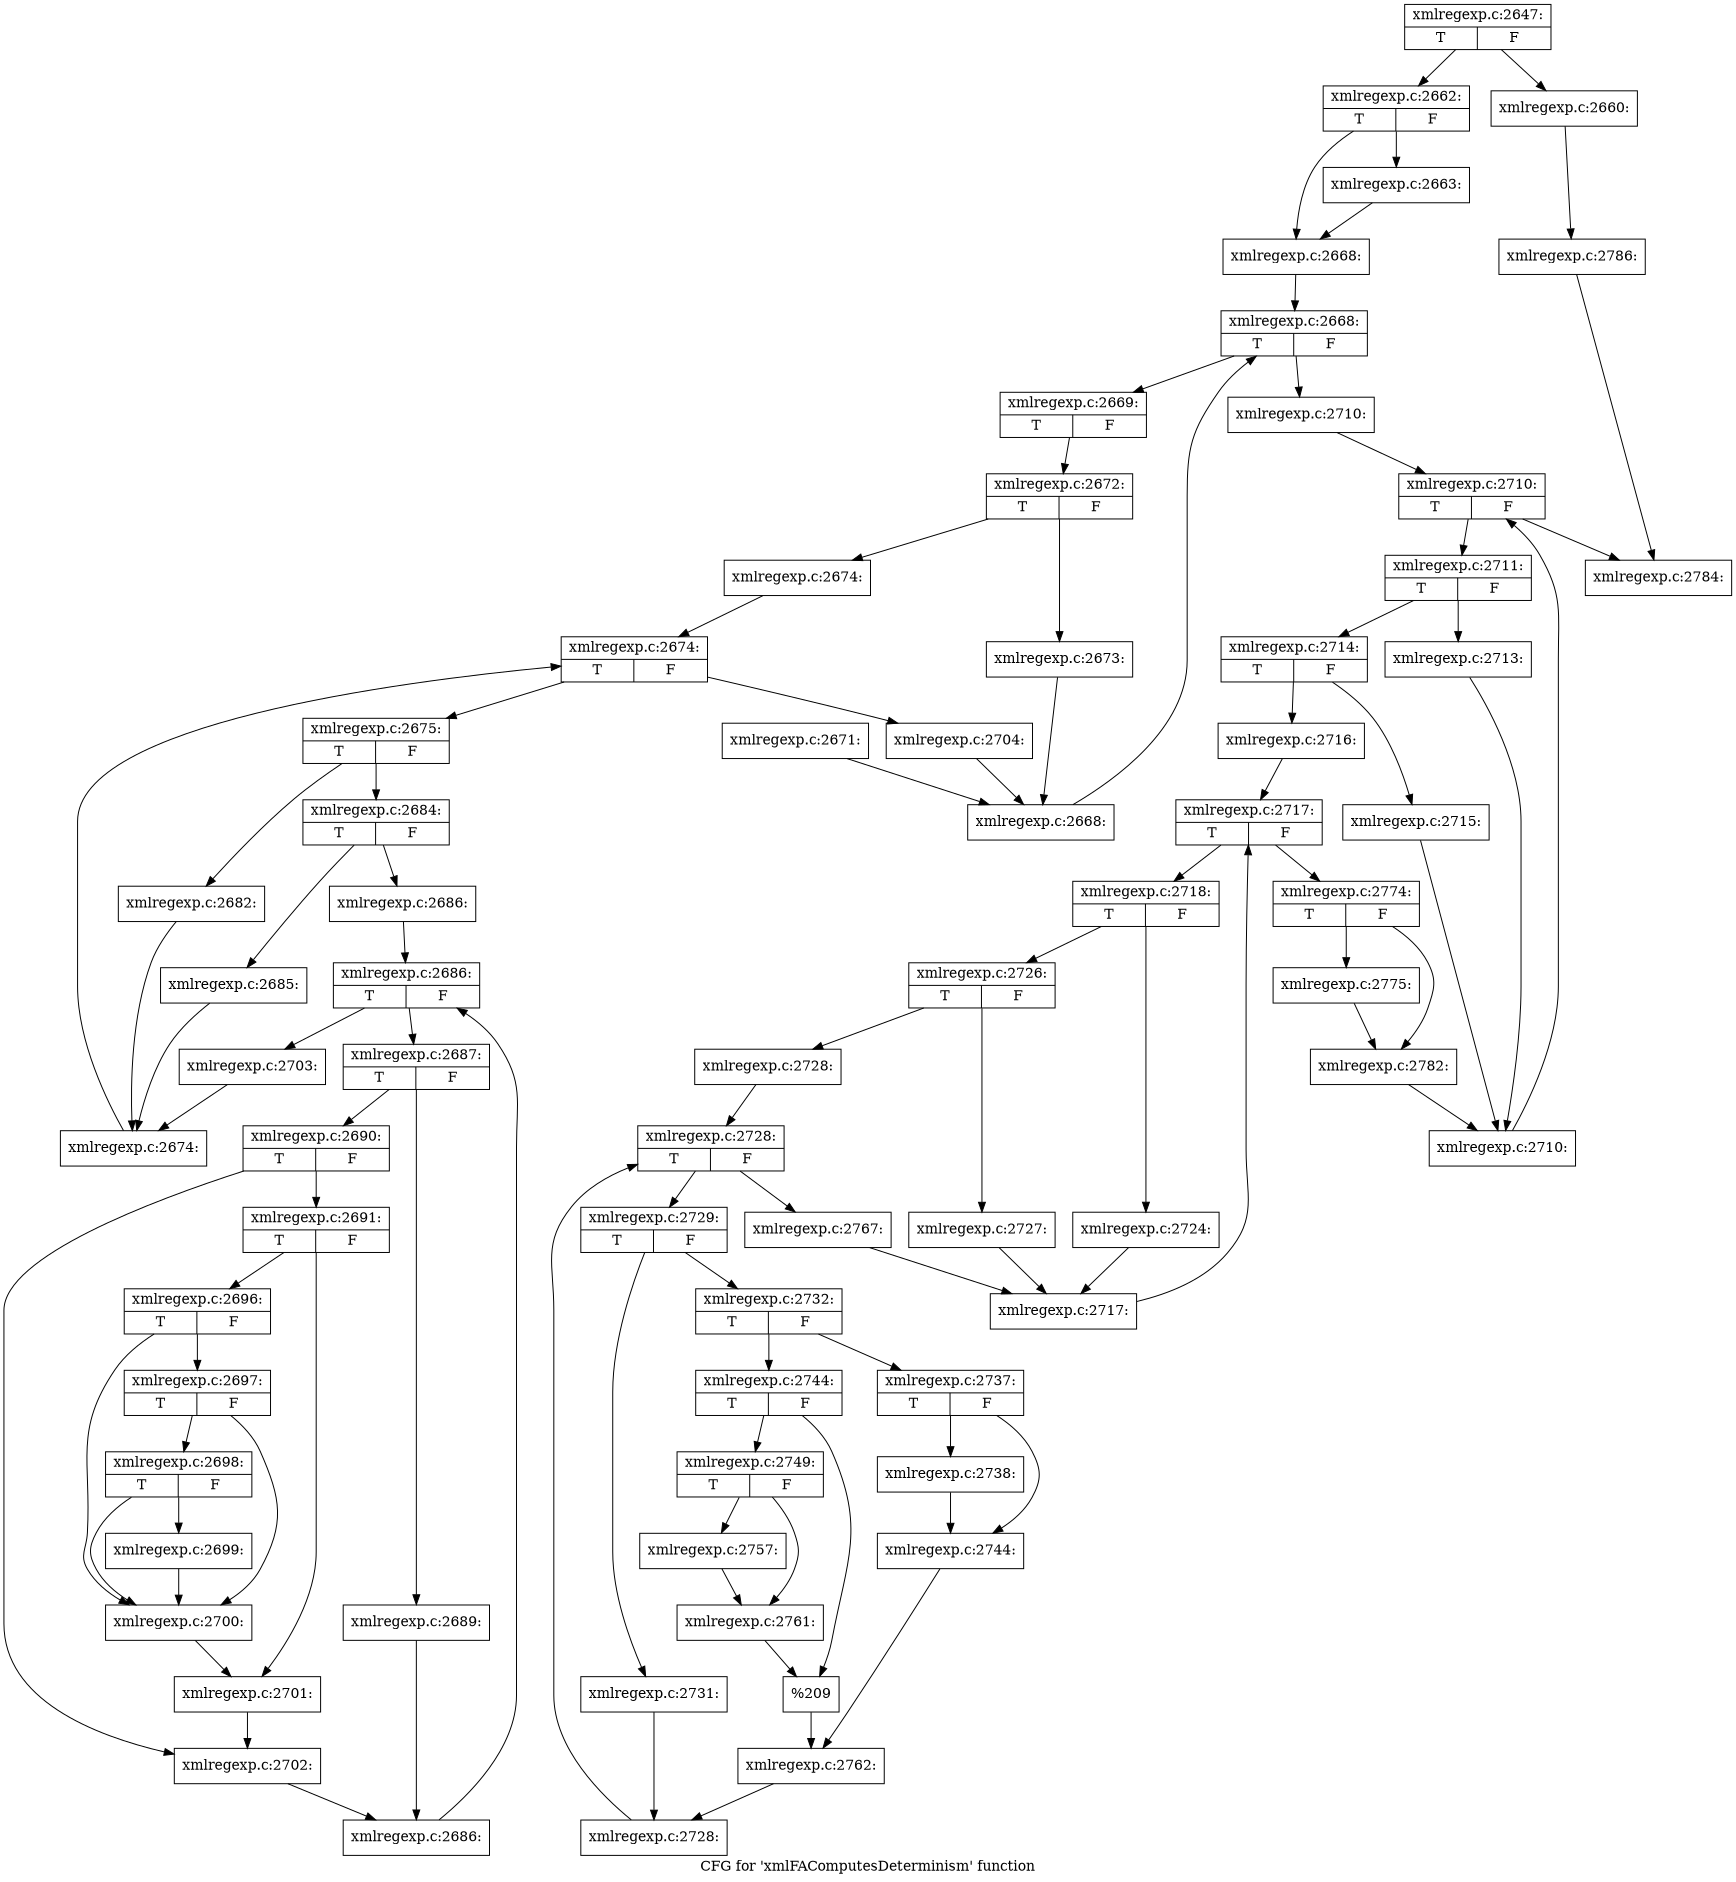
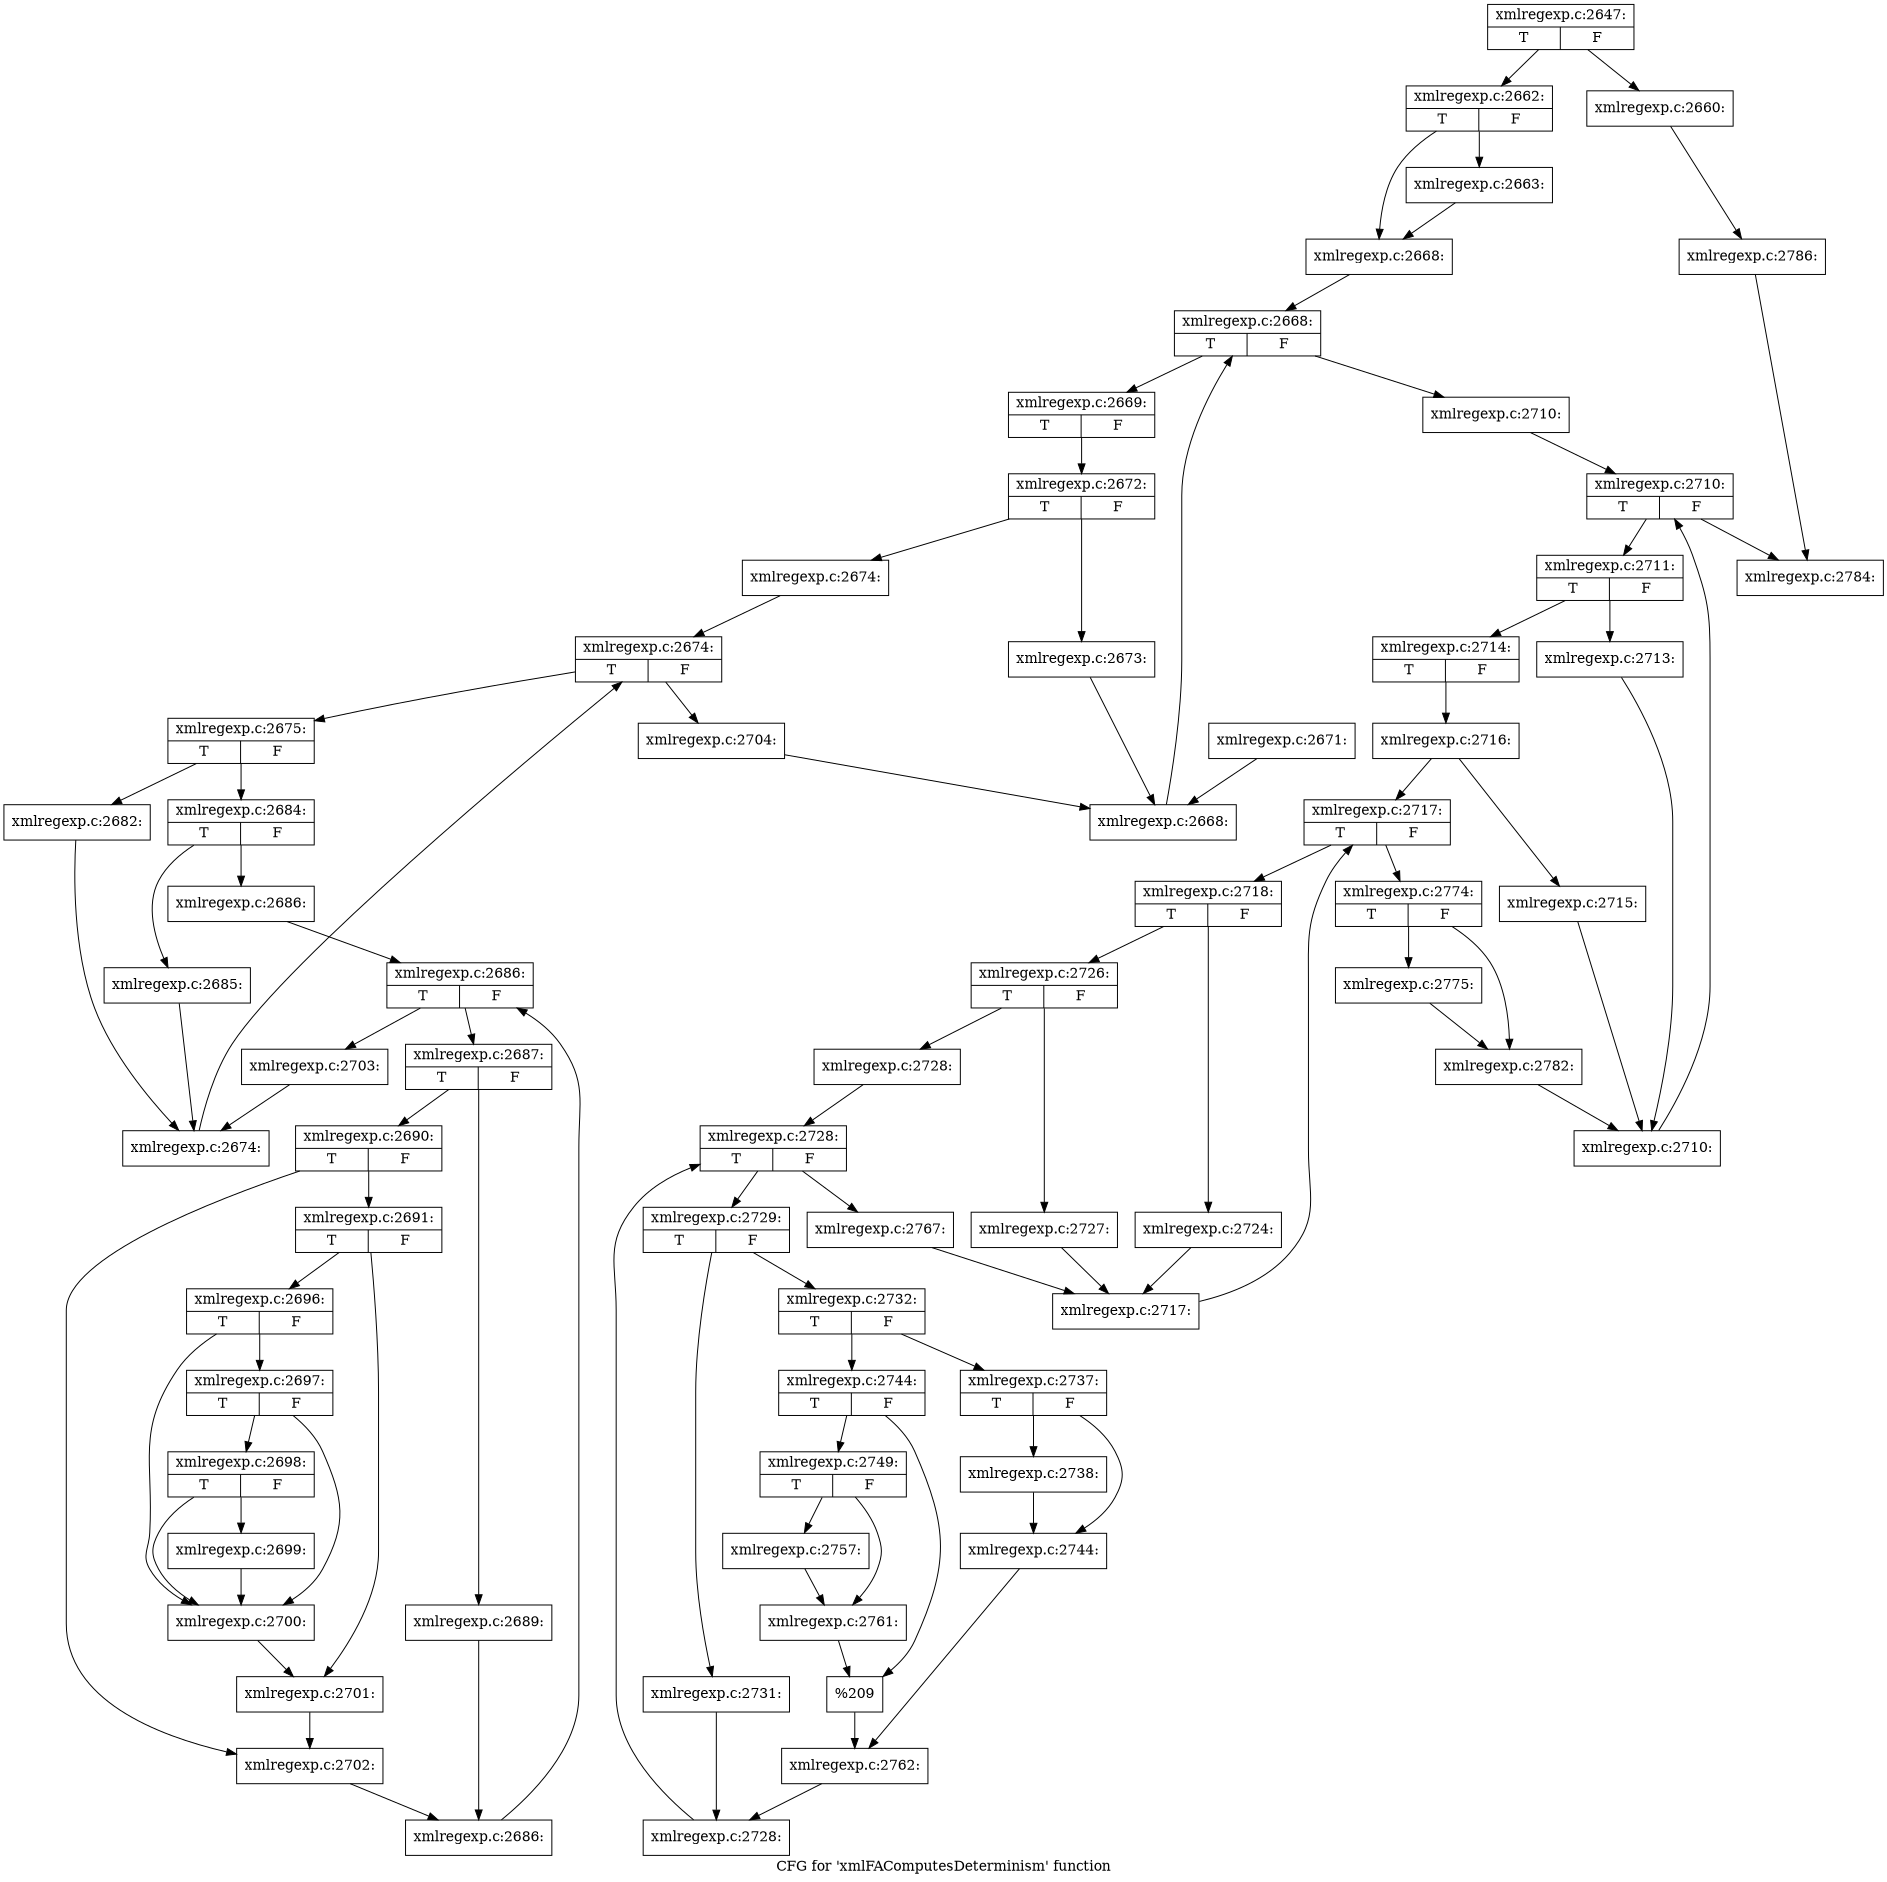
(1382, 731) -> (1506, 819)
